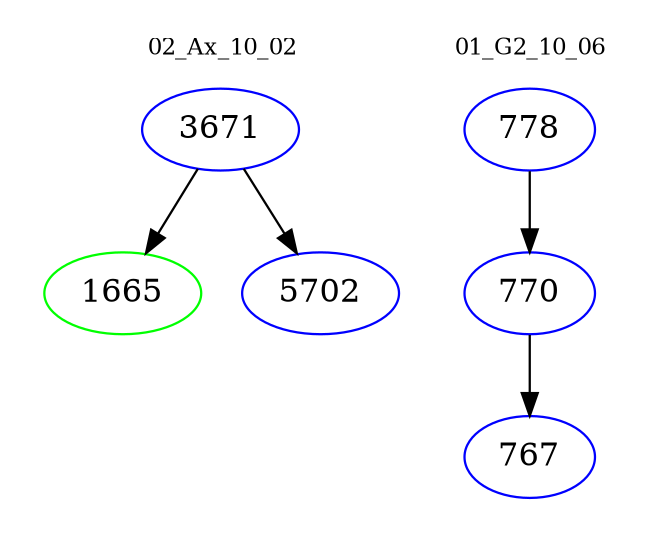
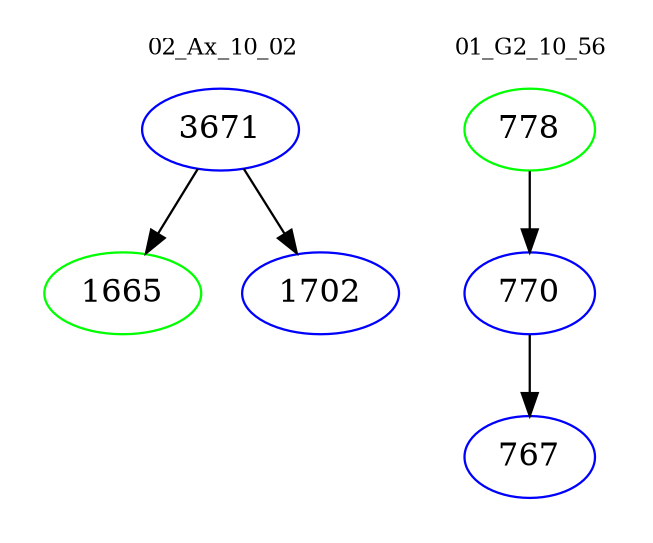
(531, 49) -> (531, 49)
(530, 130) -> (530, 130)
(321, 293) -> (321, 293)
